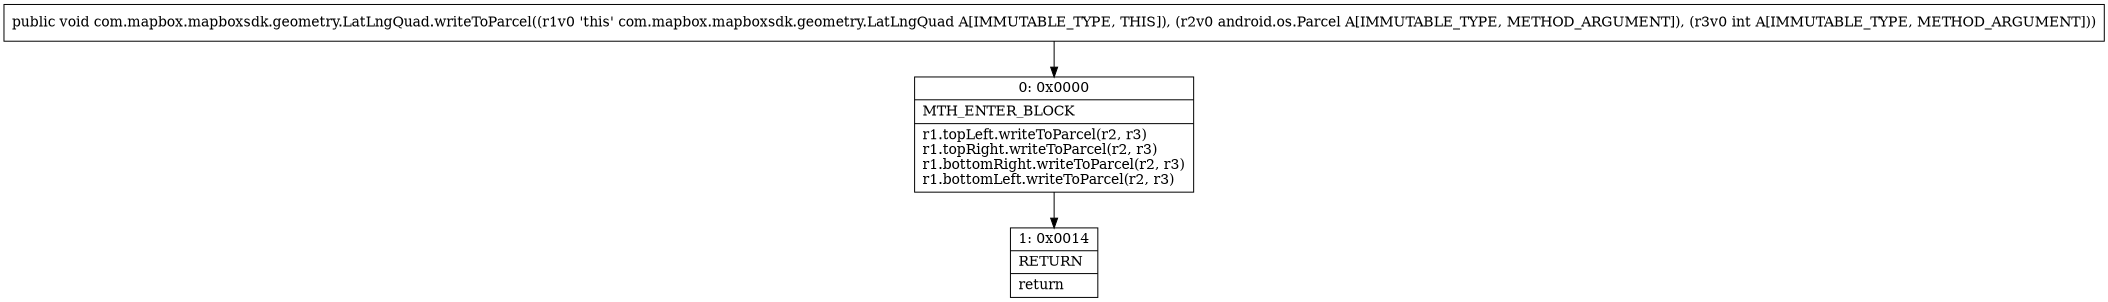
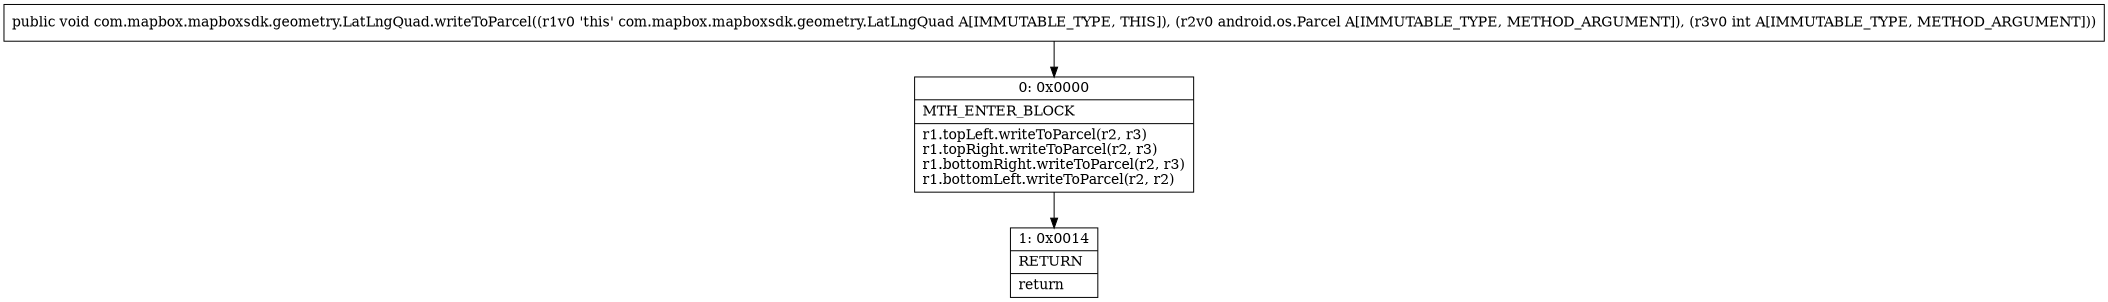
(1049, 180) -> (1049, 180)
